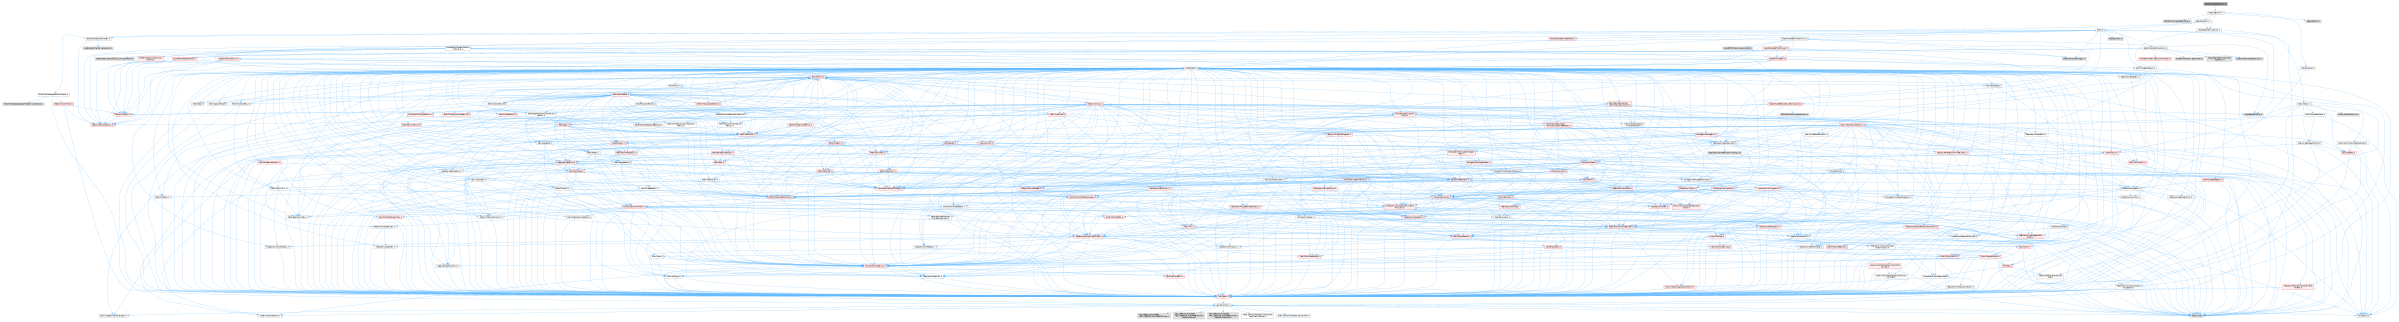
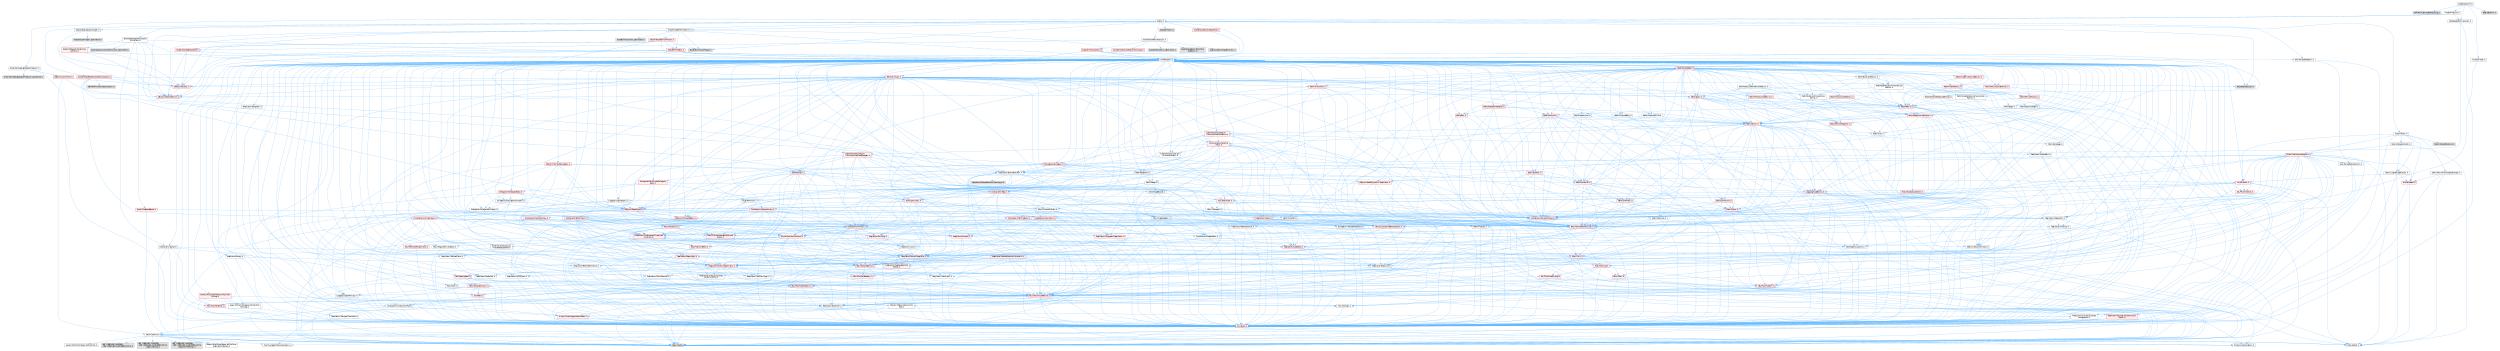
(2216, 4) -> none
(649, 90) -> (1783, 90)
(747, 135) -> (1907, 107)
(619, 143) -> (1920, 116)
